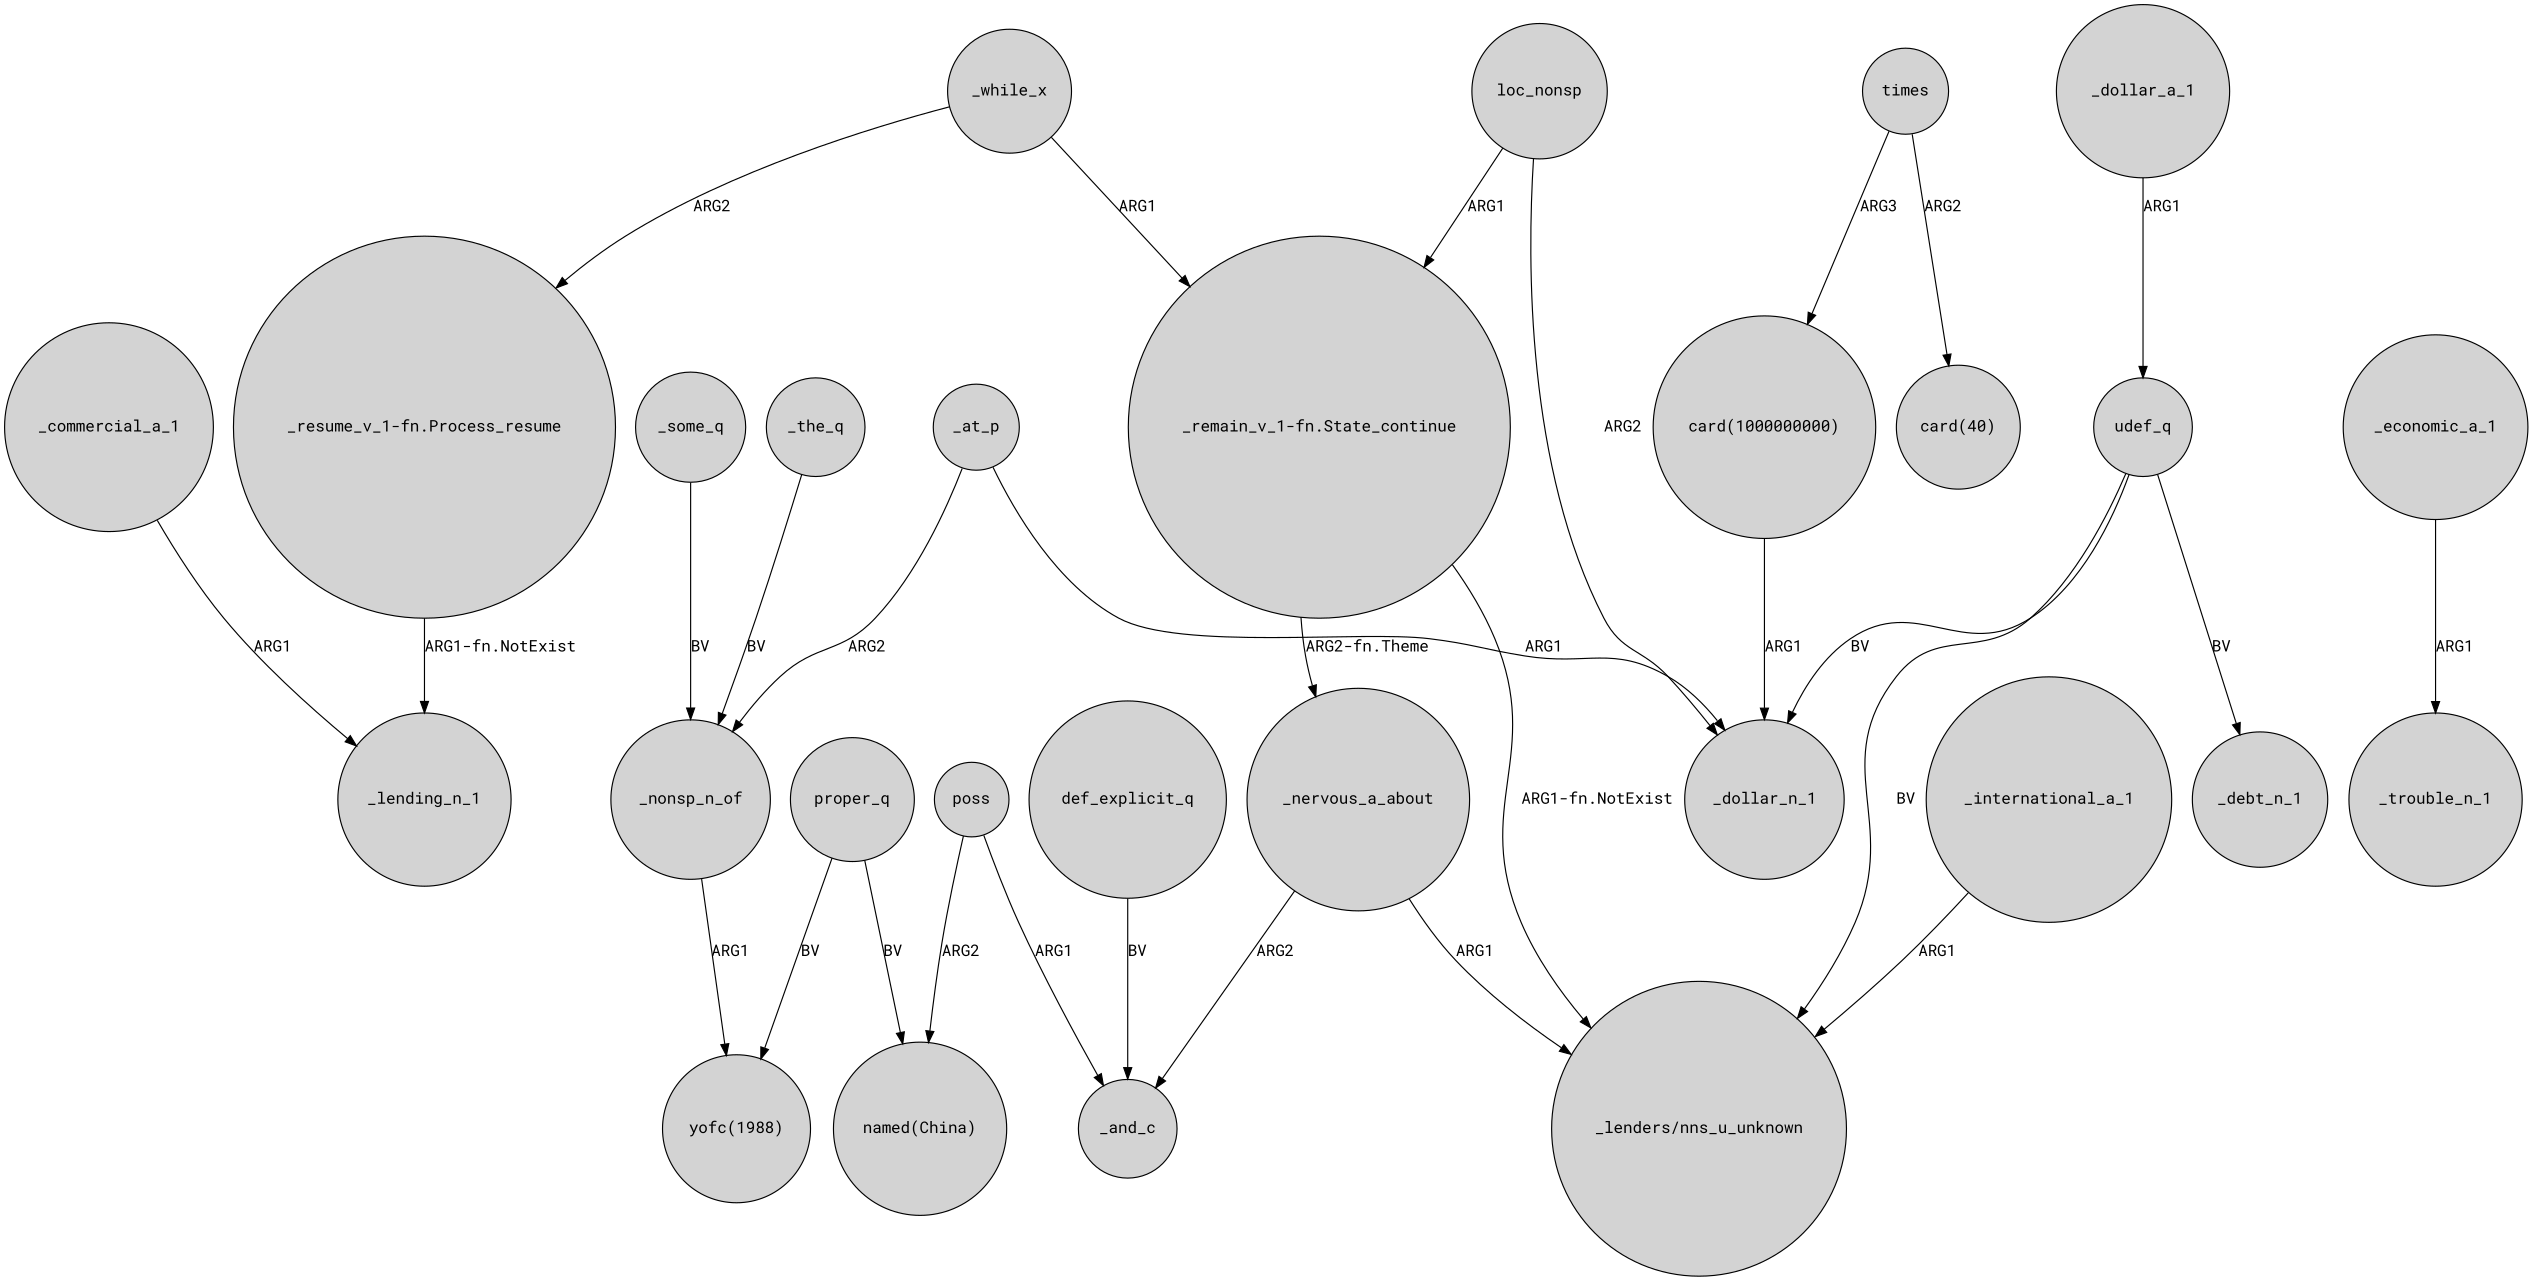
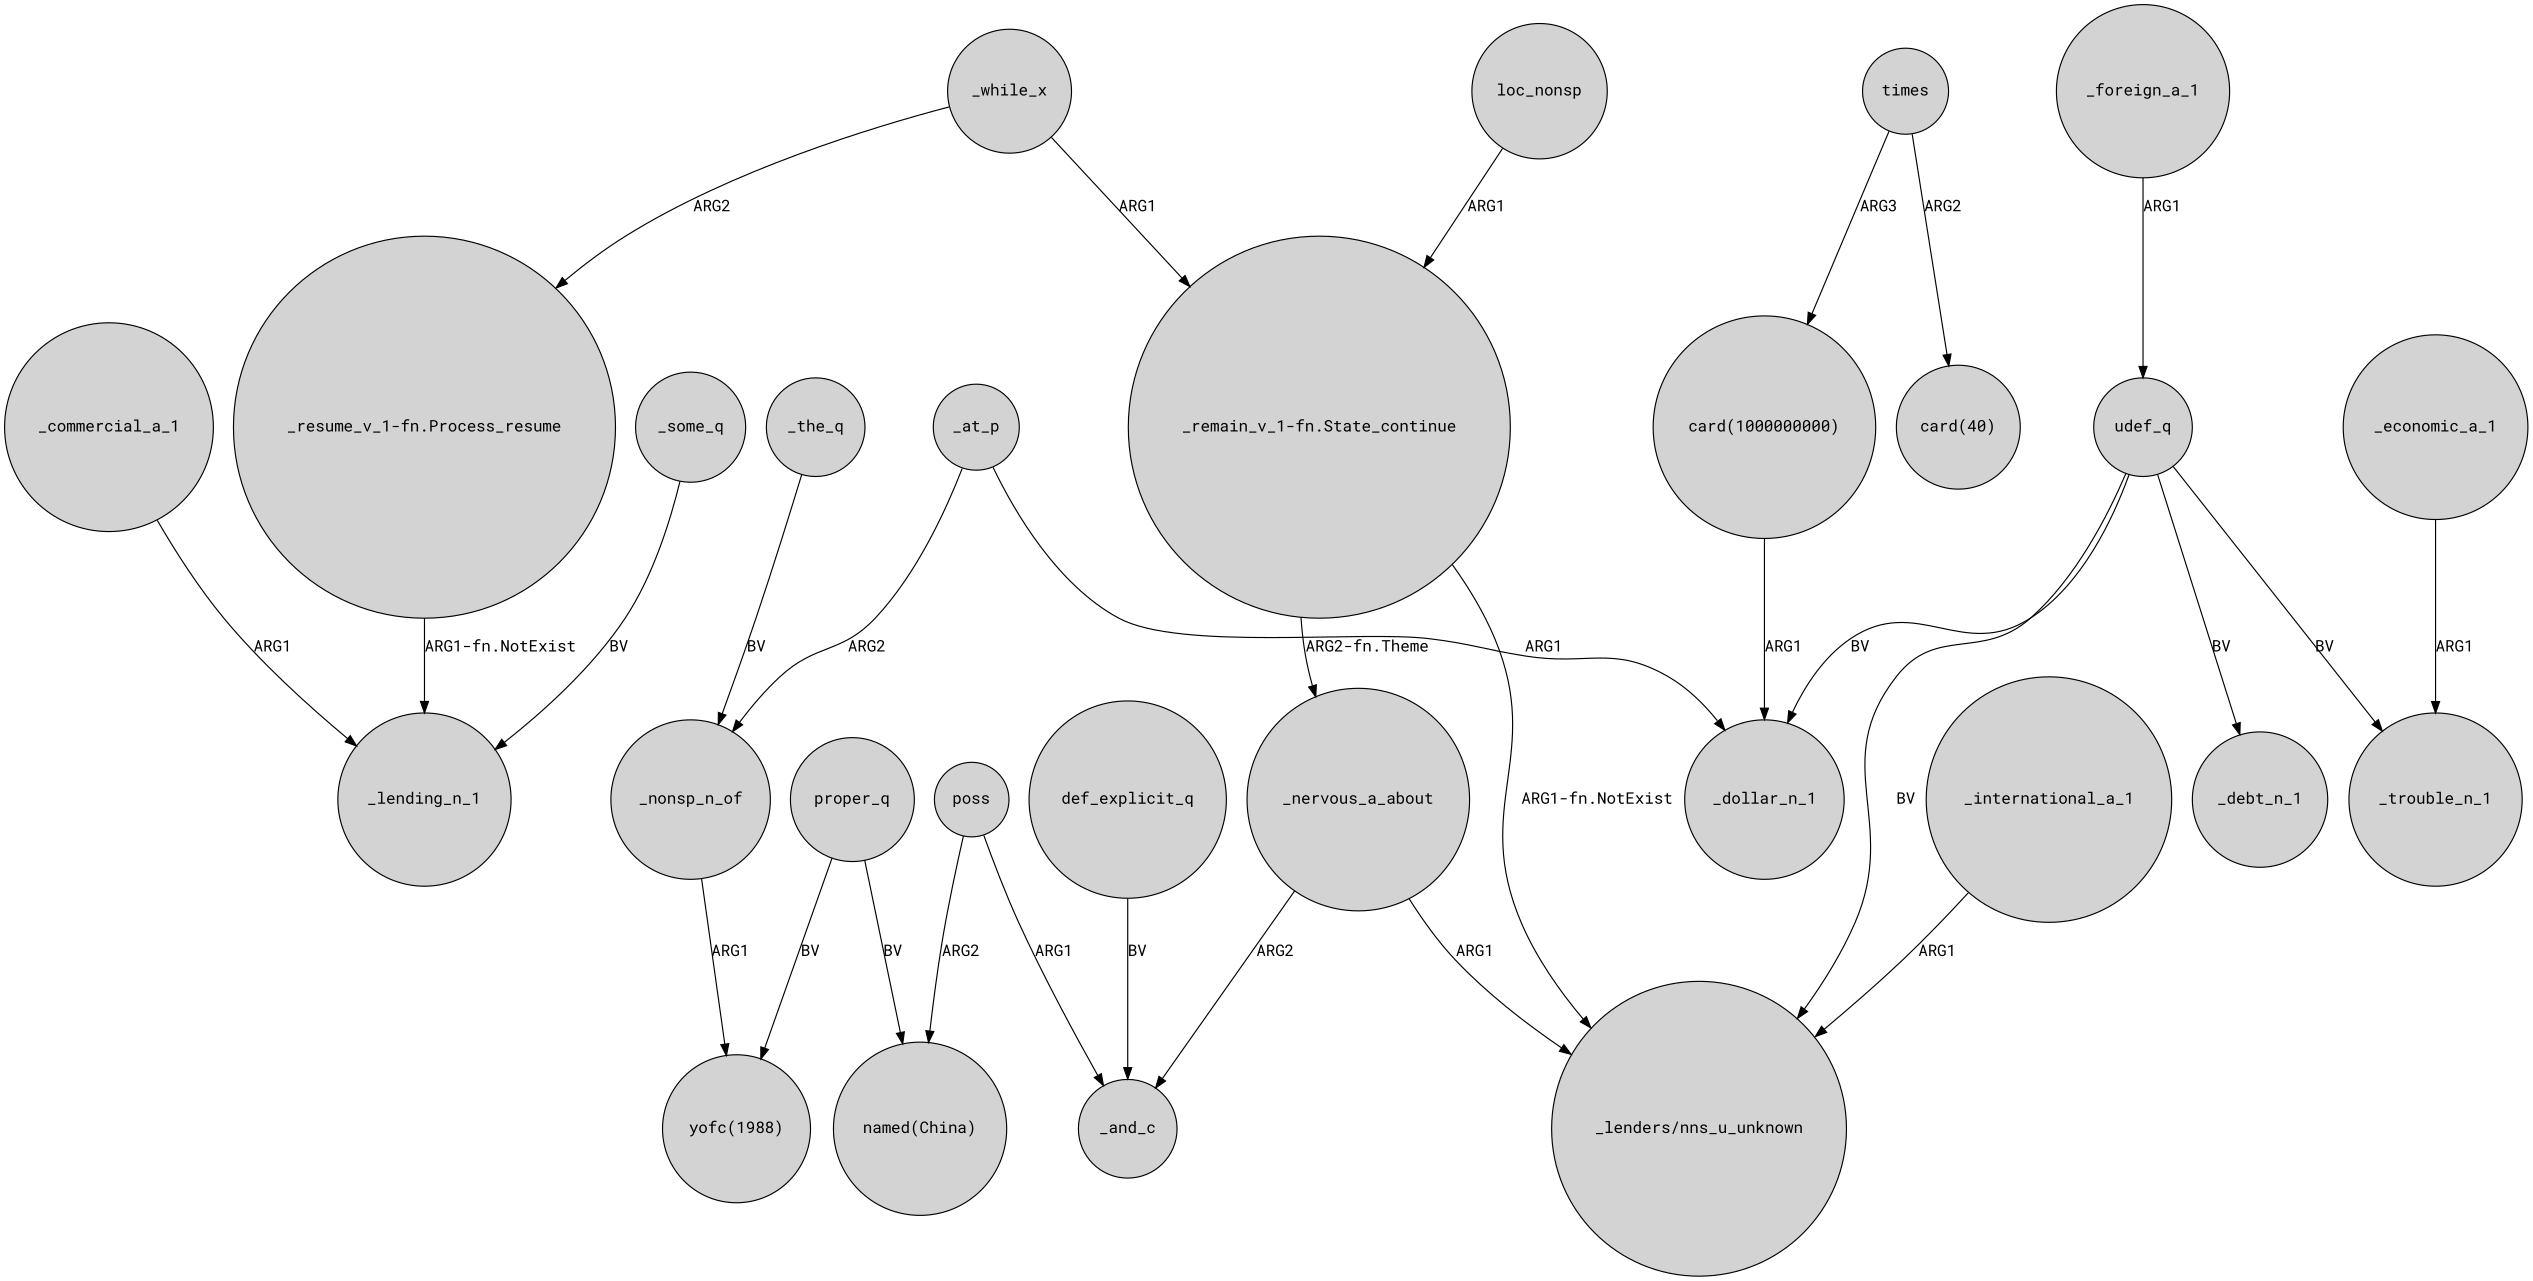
(2143, 91) -> (2143, 91)
(1553, 468) -> none
none -> (2274, 594)
(691, 595) -> (618, 629)
